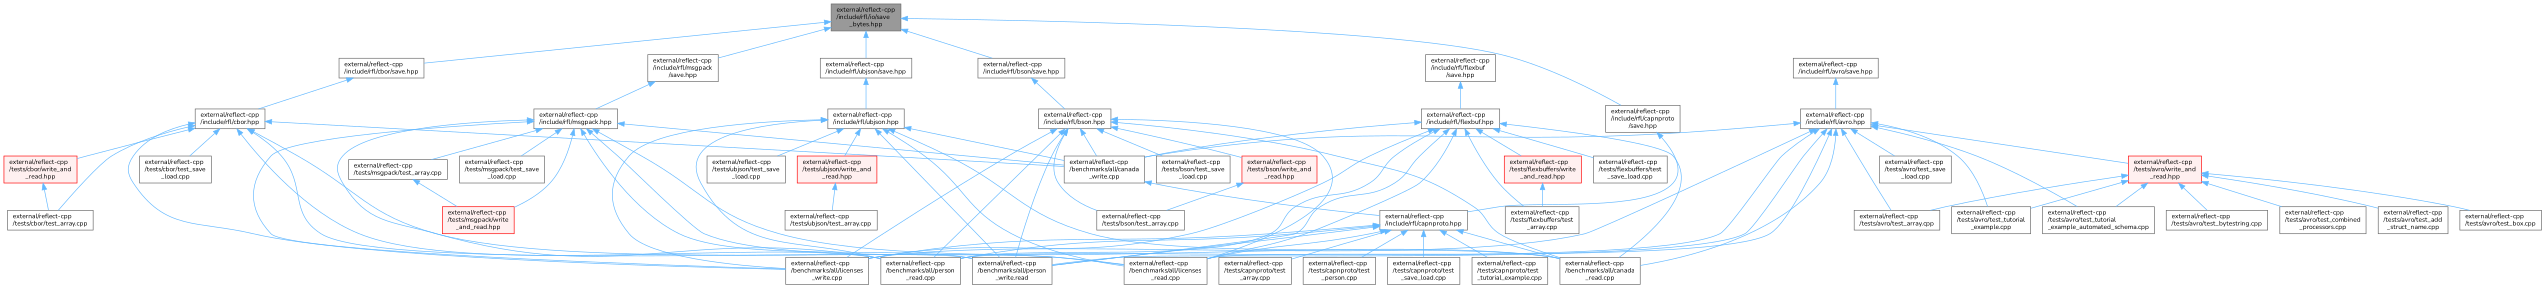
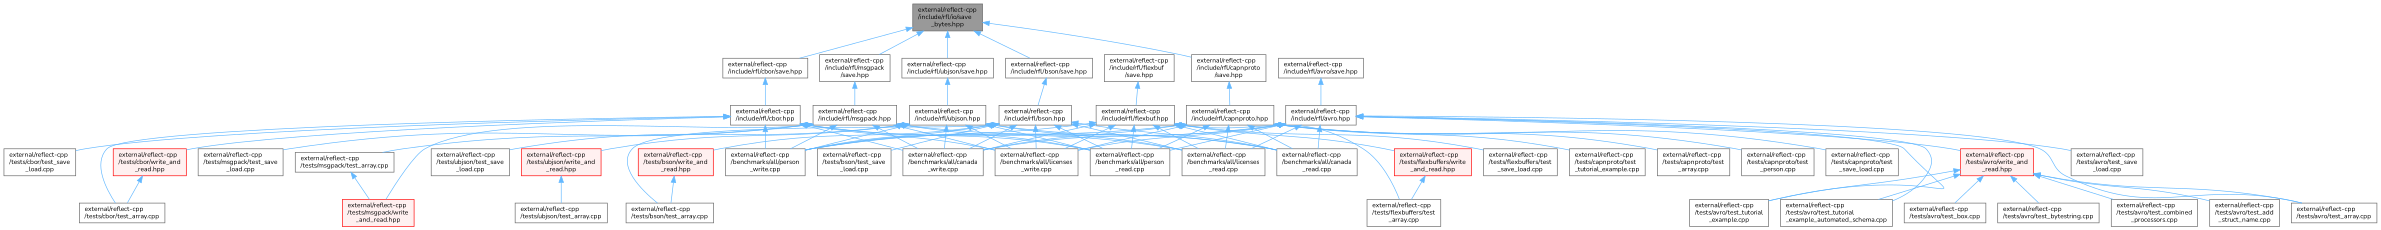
(1265, 202) -> (1081, 136)
(738, 243) -> none
(1012, 271) -> (765, 162)
